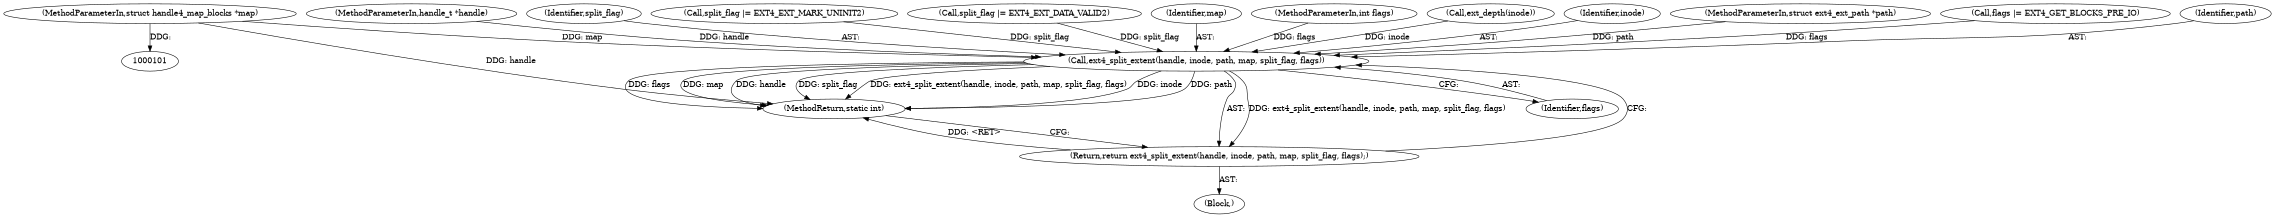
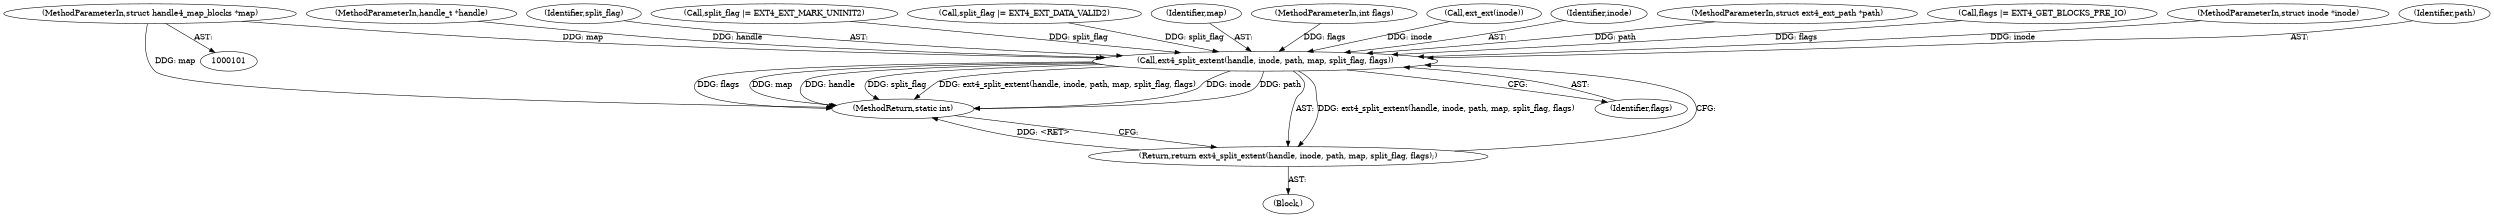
(1491, 14) -> (1484, 14)
none -> (2278, 14)
(162, 37) -> (205, 37)
(511, 61) -> (175, 61)
